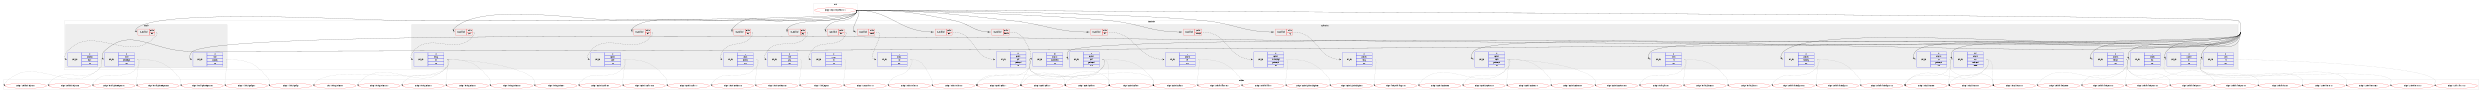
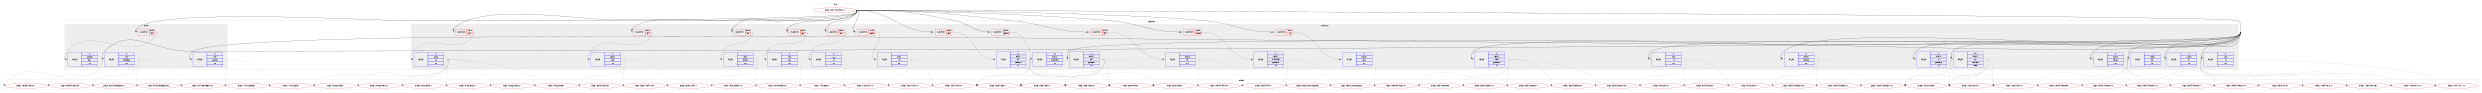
(335, 86) -> (335, 86)
